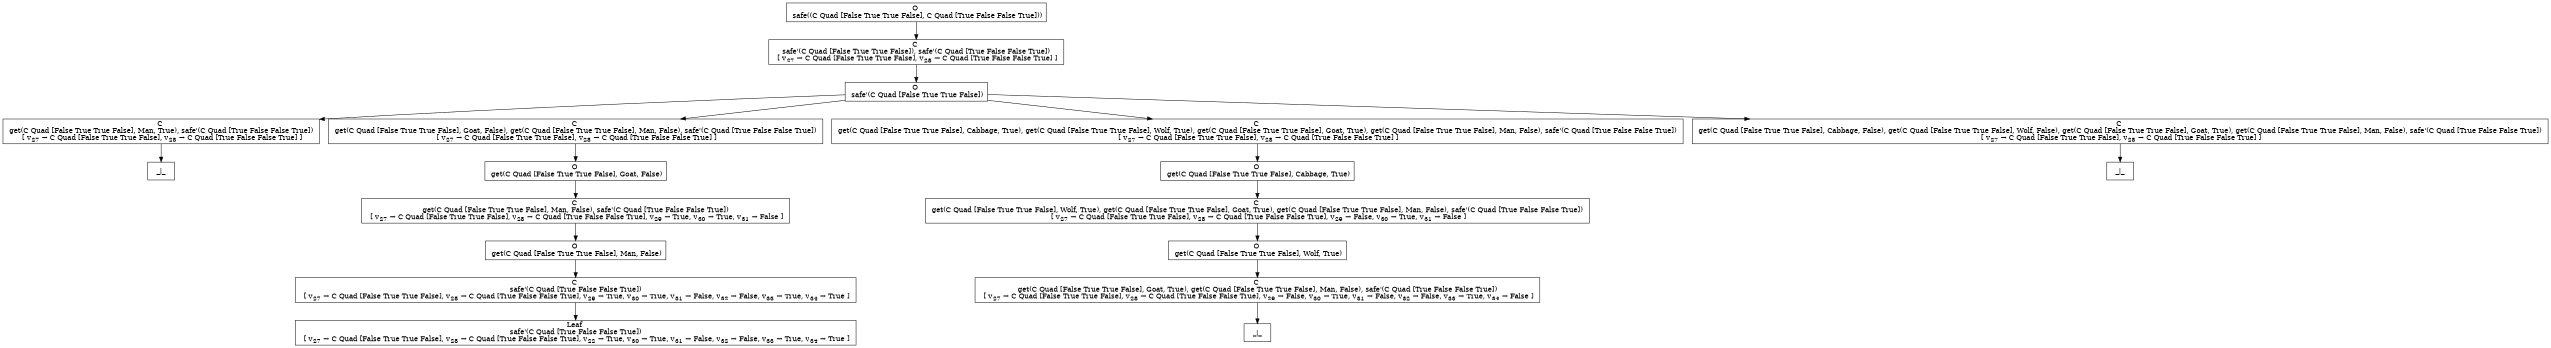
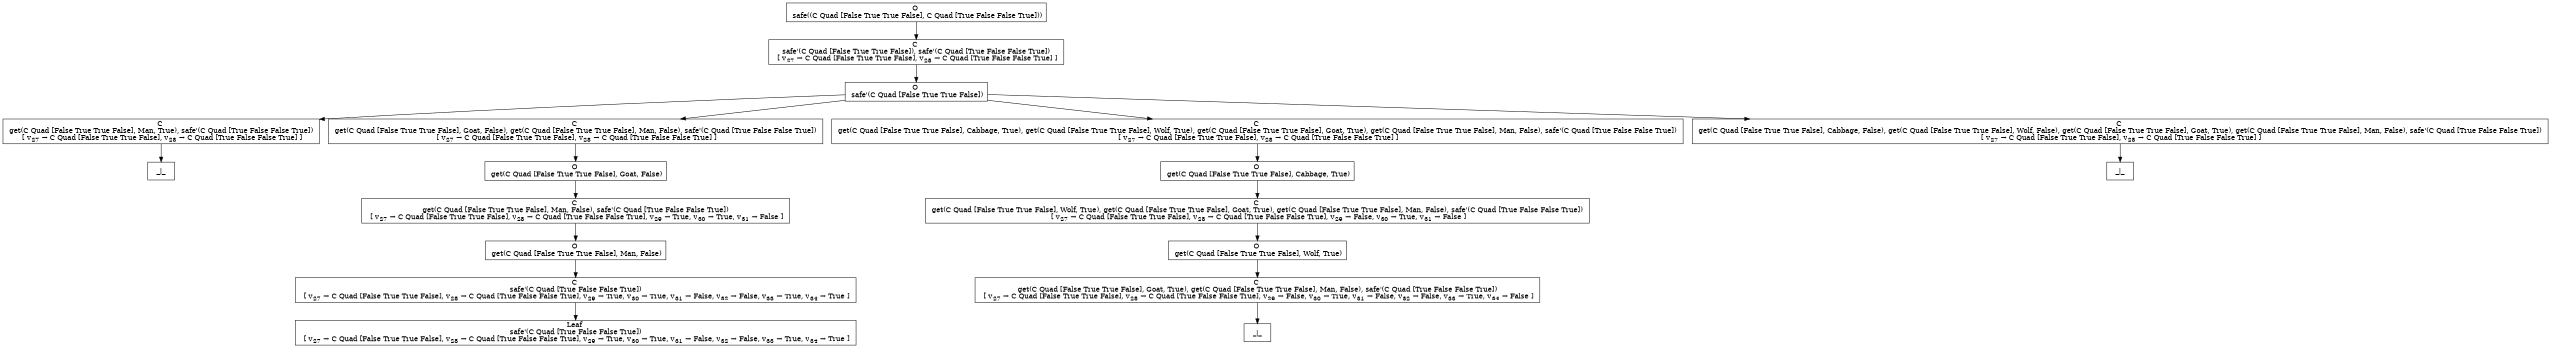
(592, 339) -> (592, 339)
